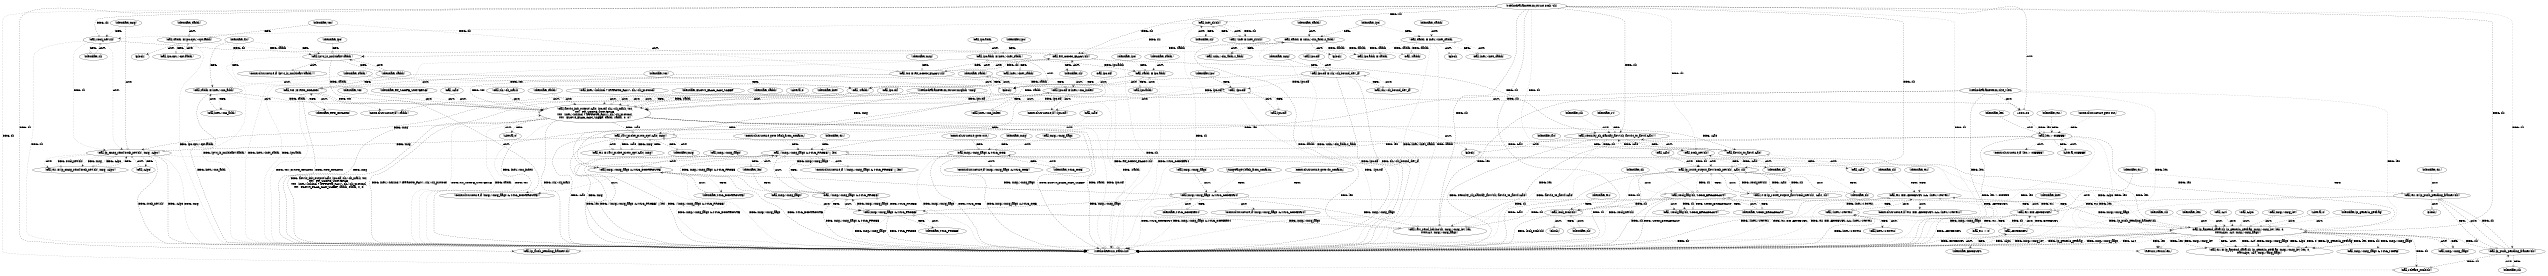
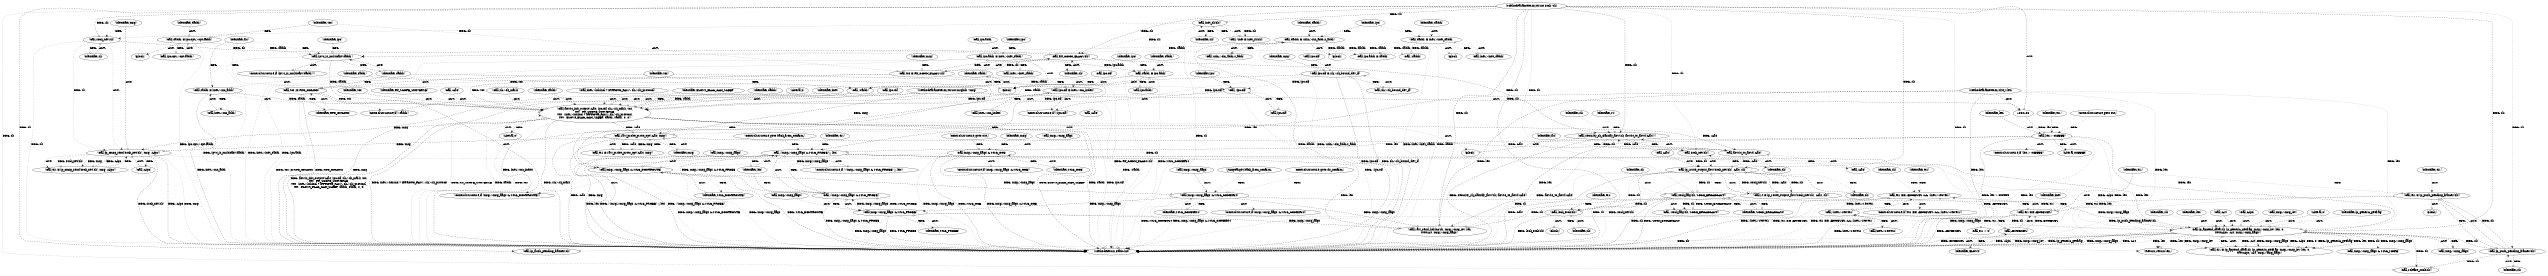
(1967, 252) -> (1967, 252)
